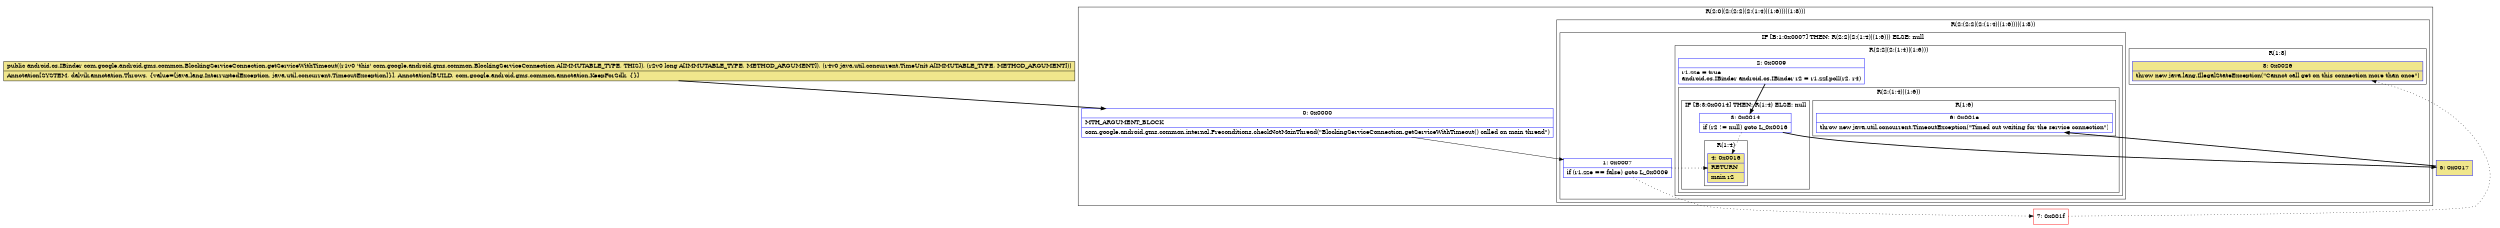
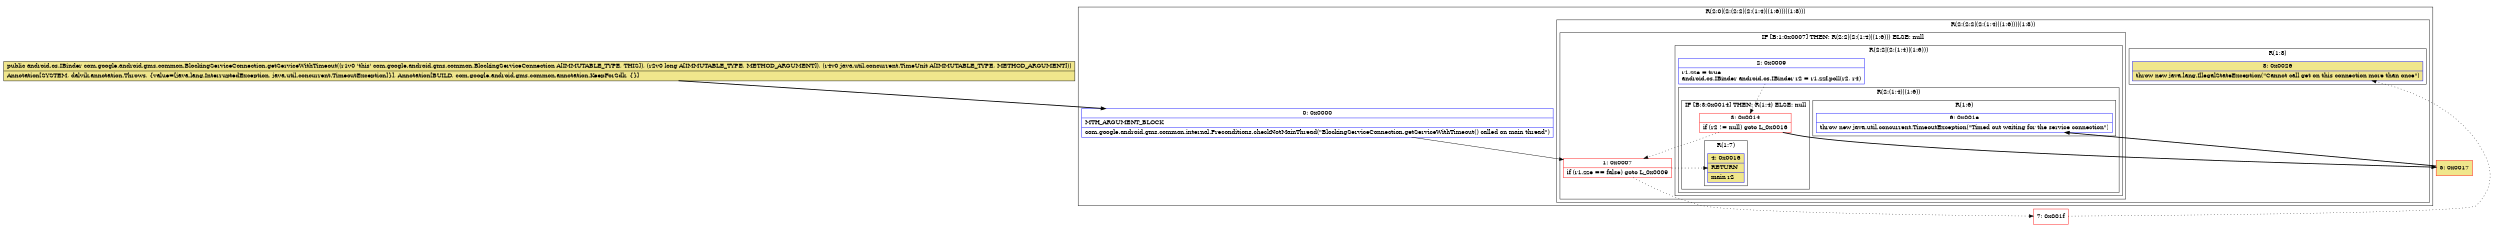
(1759, 97) -> (1759, 97)
(1745, 123) -> (1745, 123)
(1737, 143) -> (1685, 144)
(1726, 145) -> (1726, 145)
(1617, 168) -> (1617, 168)
(2454, 168) -> (2454, 168)
